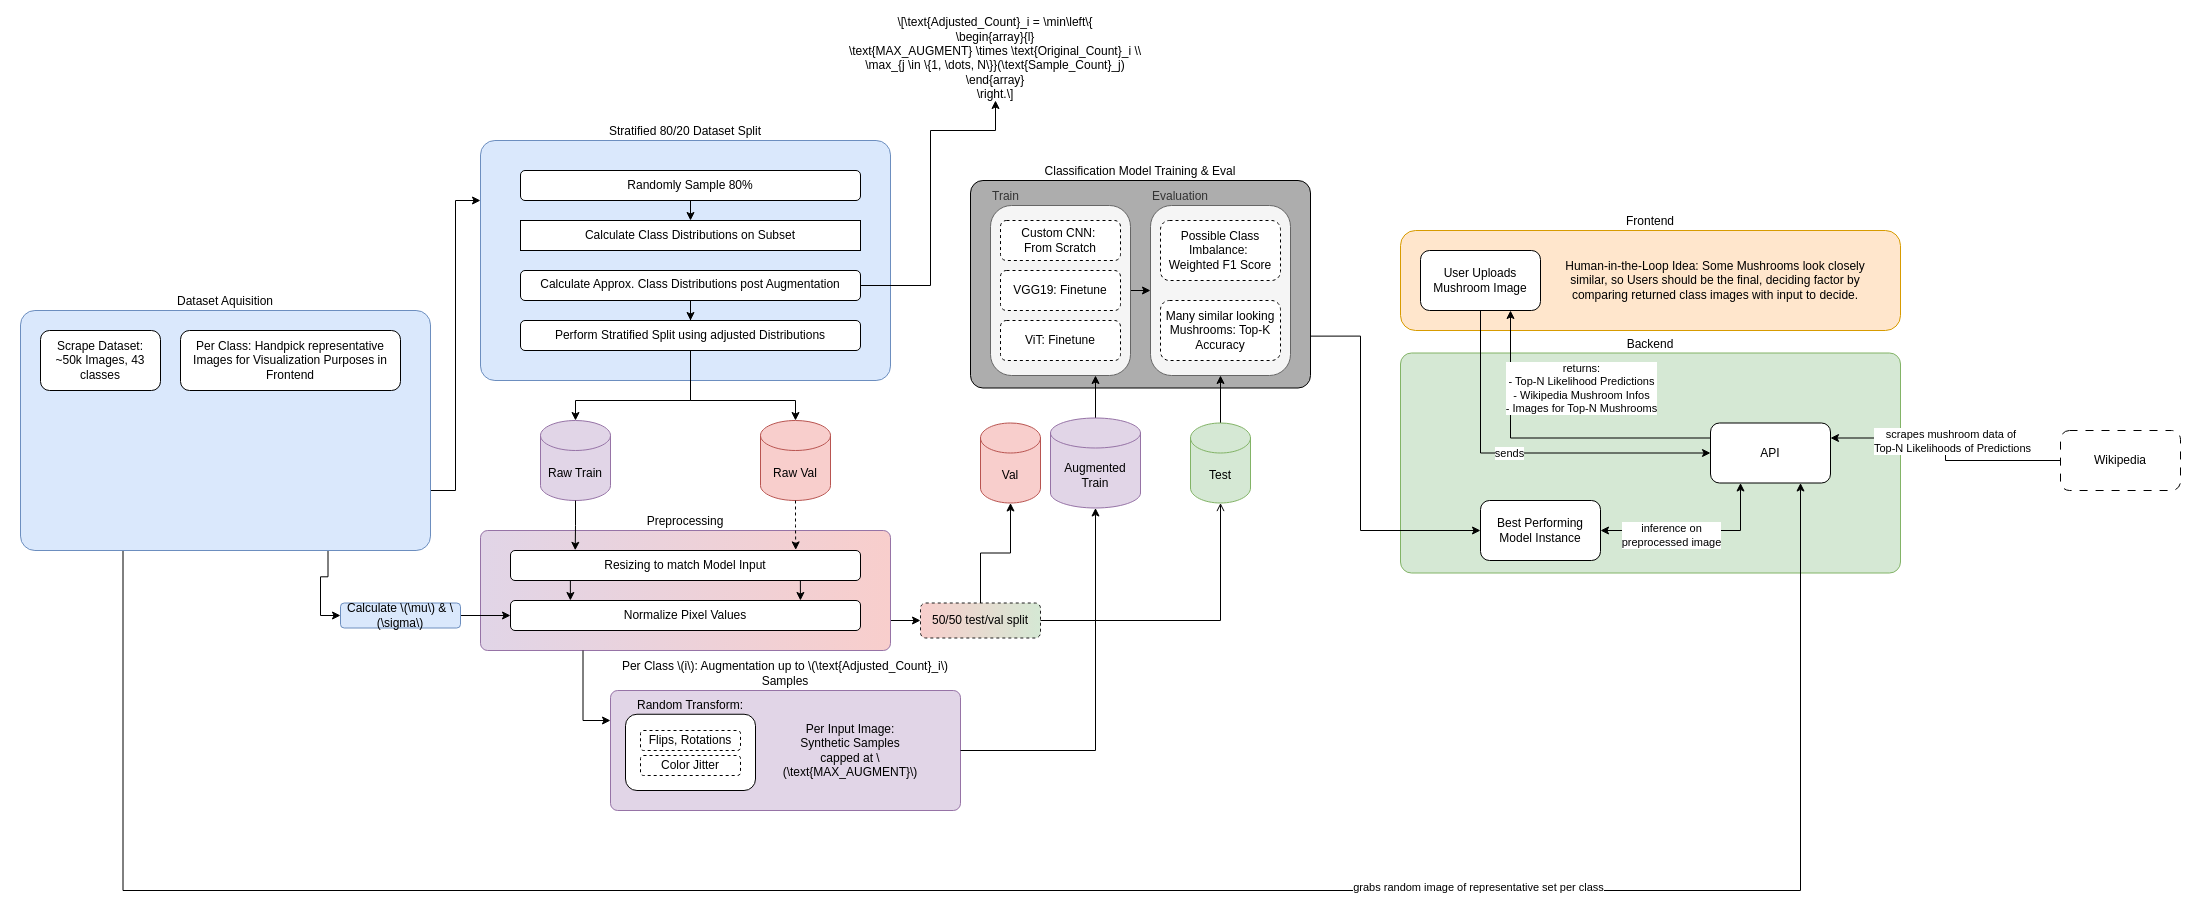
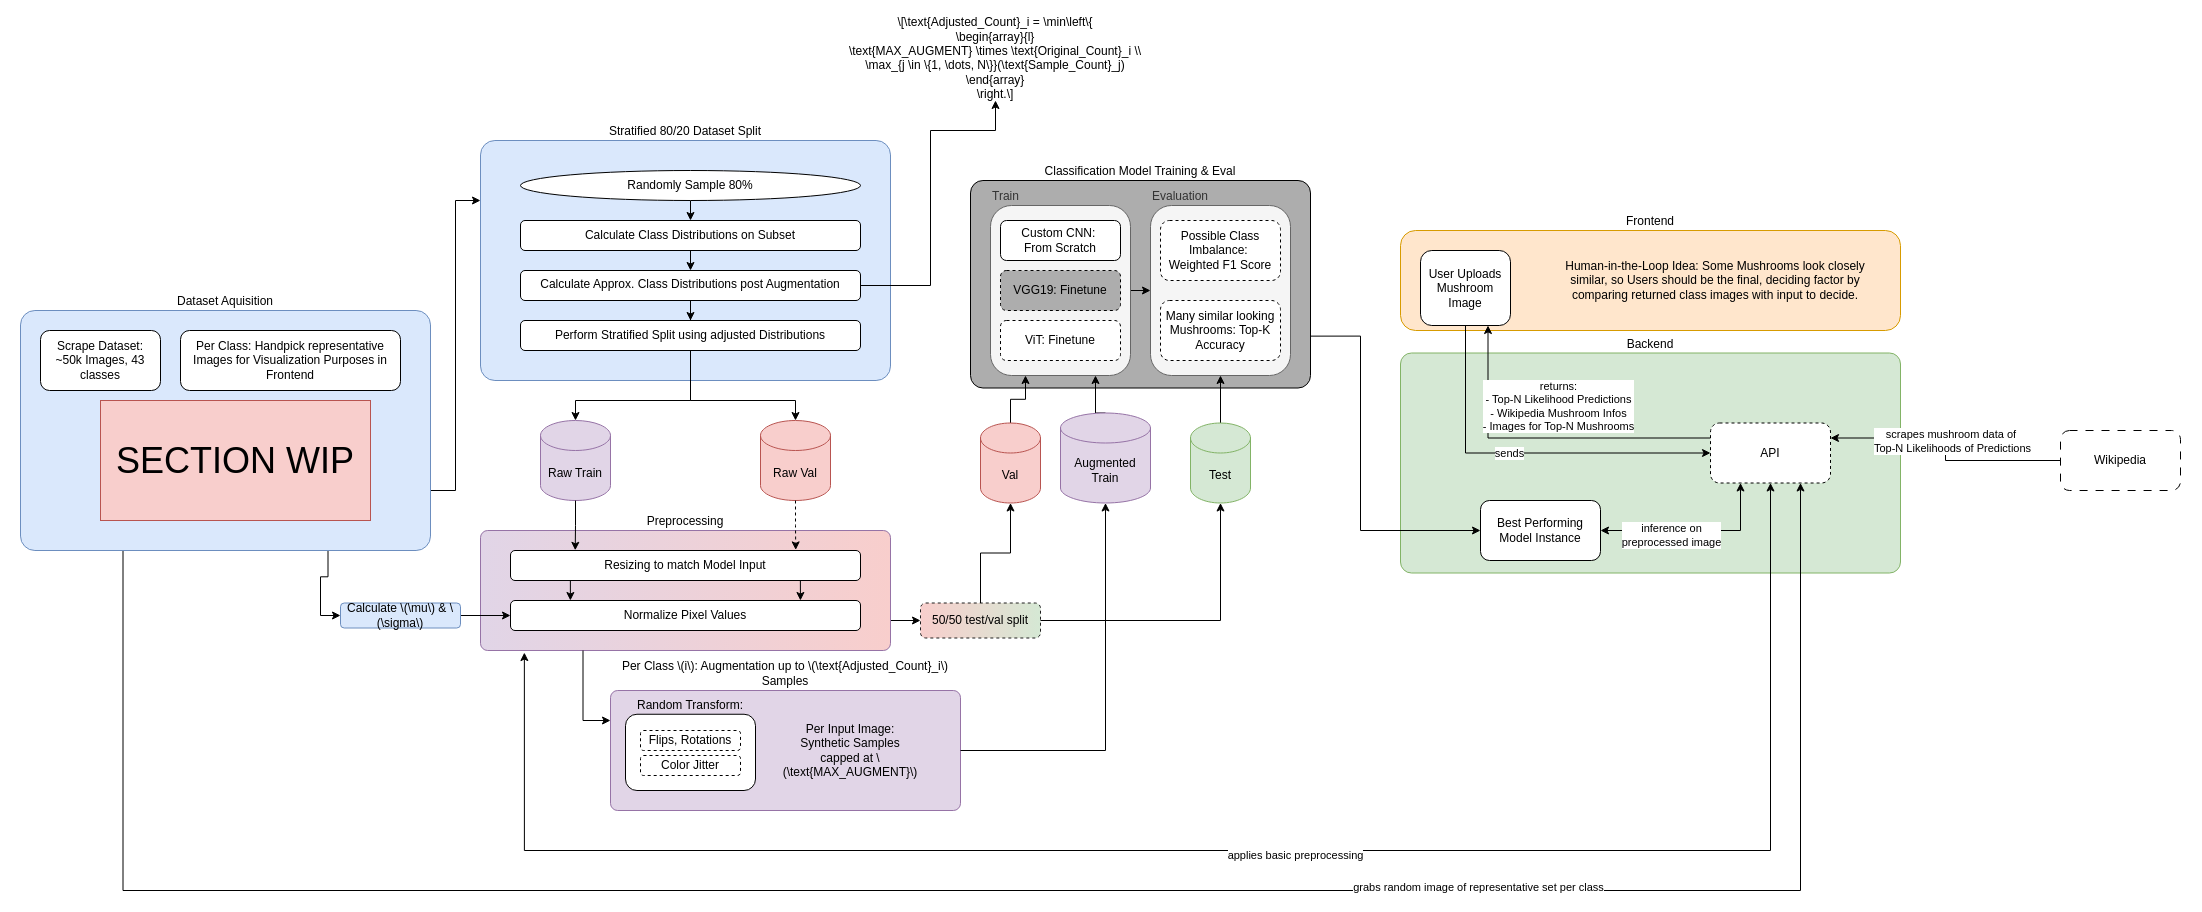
(691, 186) -> (691, 186)
(691, 236) -> (691, 236)
(1061, 241) -> (1061, 241)
none -> (691, 257)
(1481, 281) -> (1466, 288)
(1061, 291) -> (1061, 291)
none -> (1015, 399)
(1771, 453) -> (1771, 453)
none -> (236, 461)
(1096, 463) -> (1106, 458)
(1221, 509) -> (1221, 511)
none -> (781, 851)
